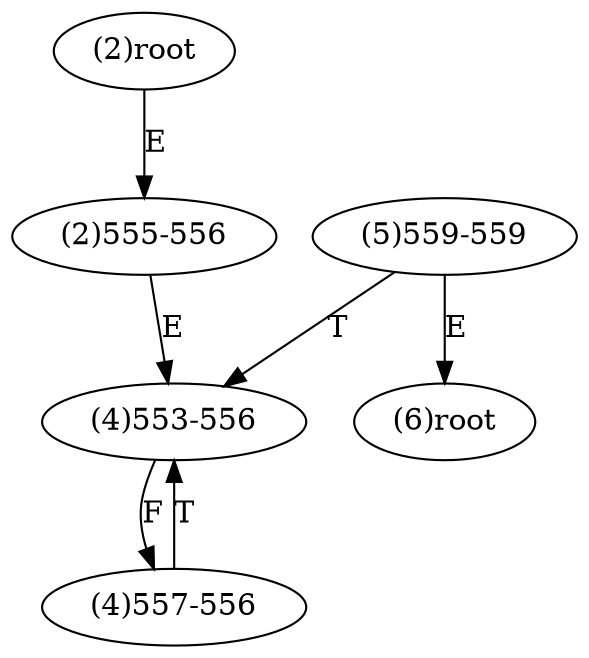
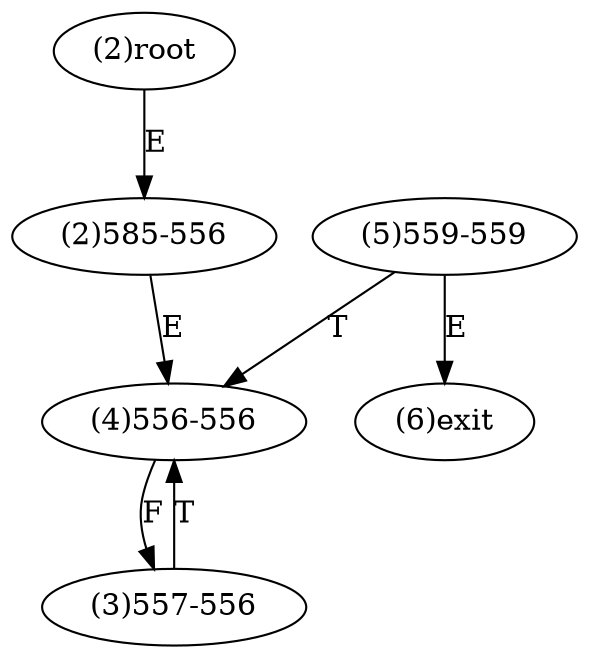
(144, 236) -> (144, 236)
(174, 422) -> (174, 422)
(445, 422) -> (445, 422)
(174, 607) -> (174, 607)
